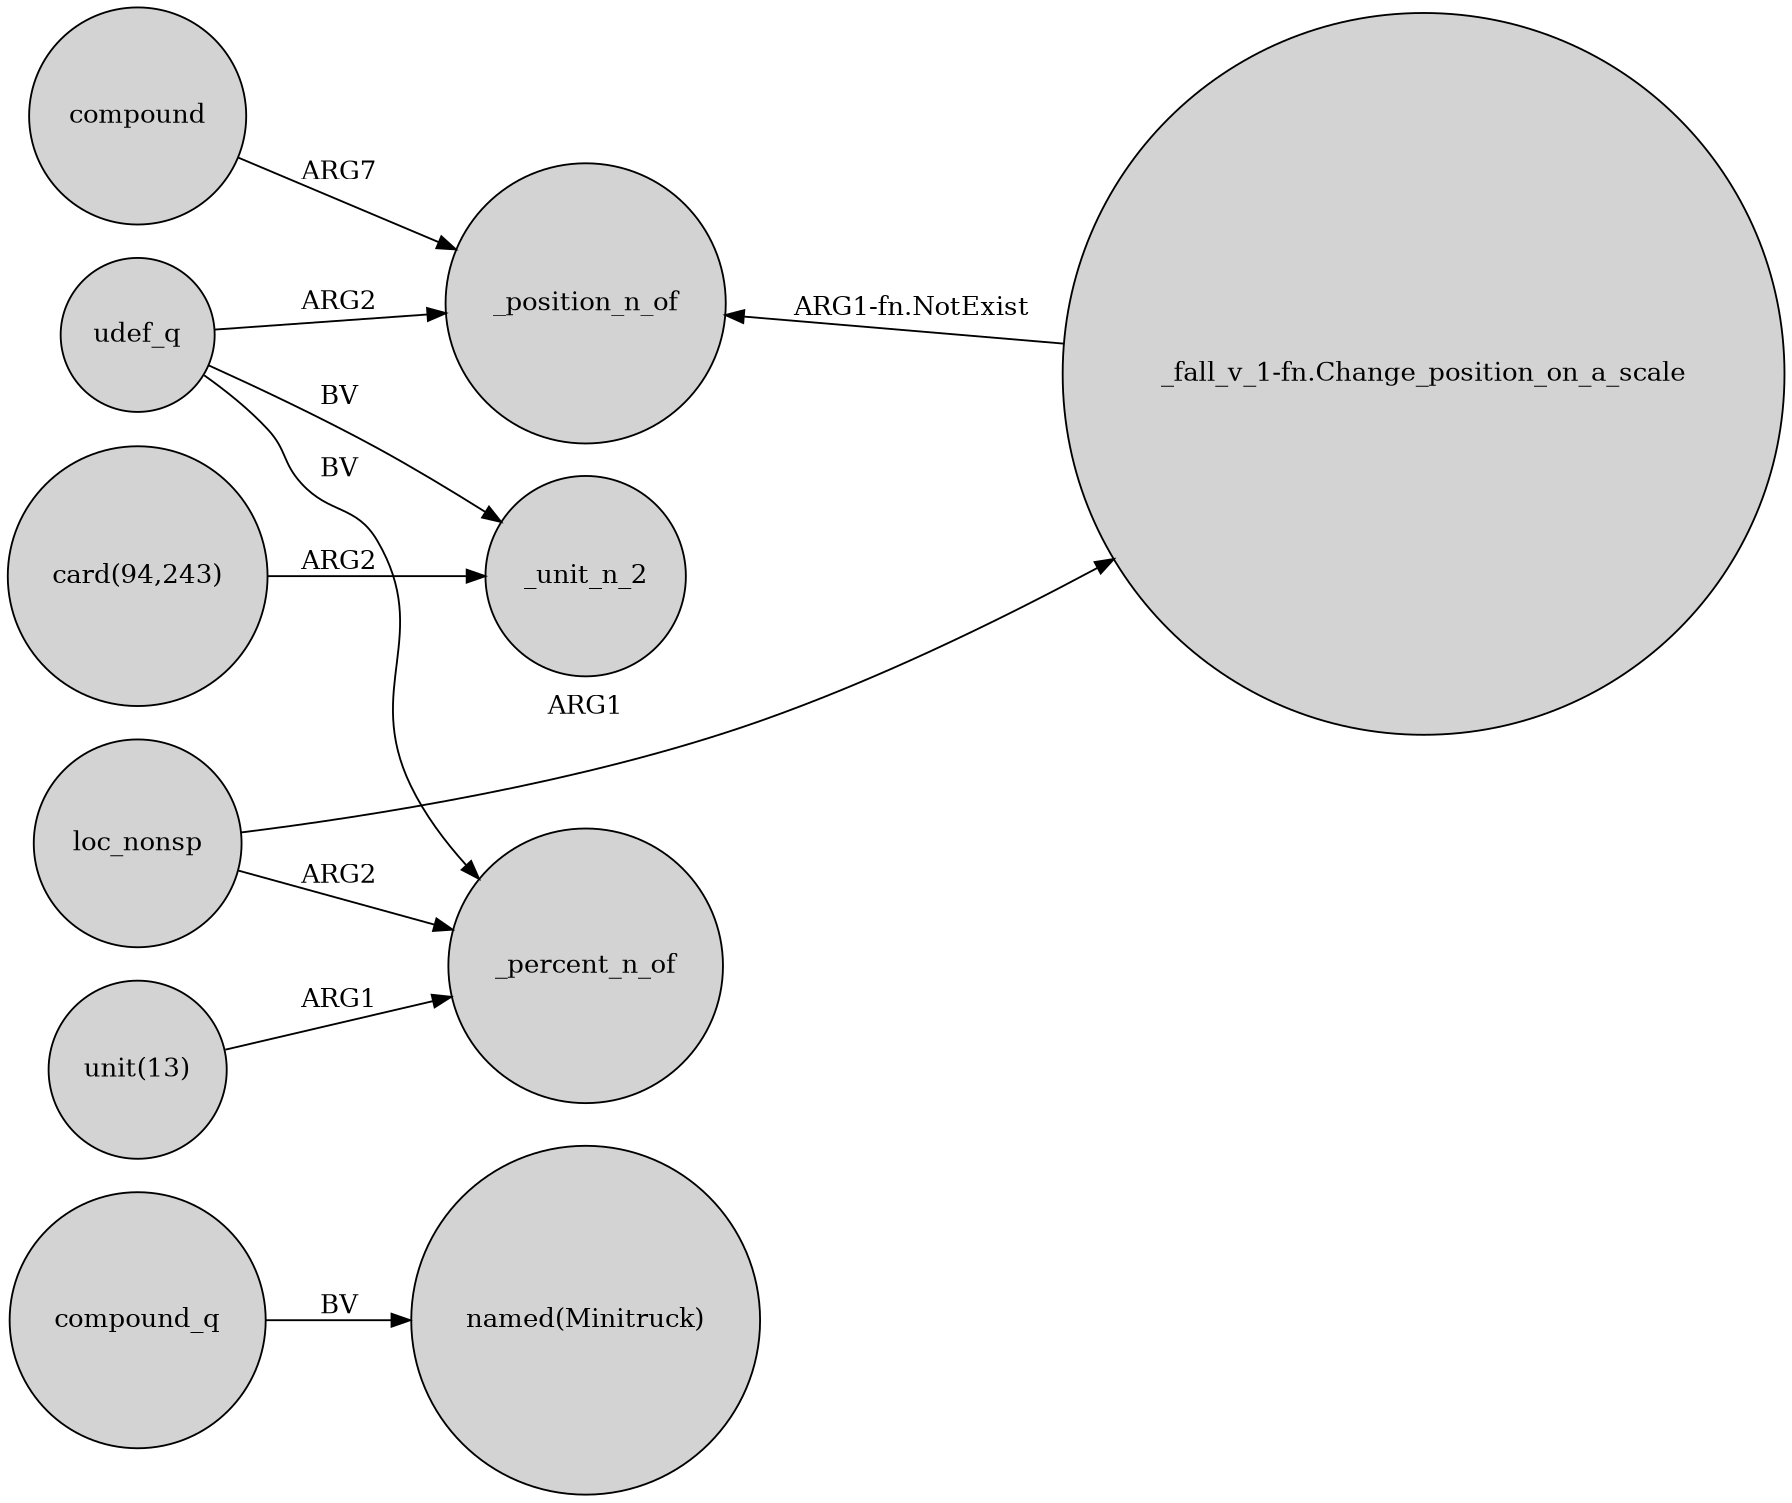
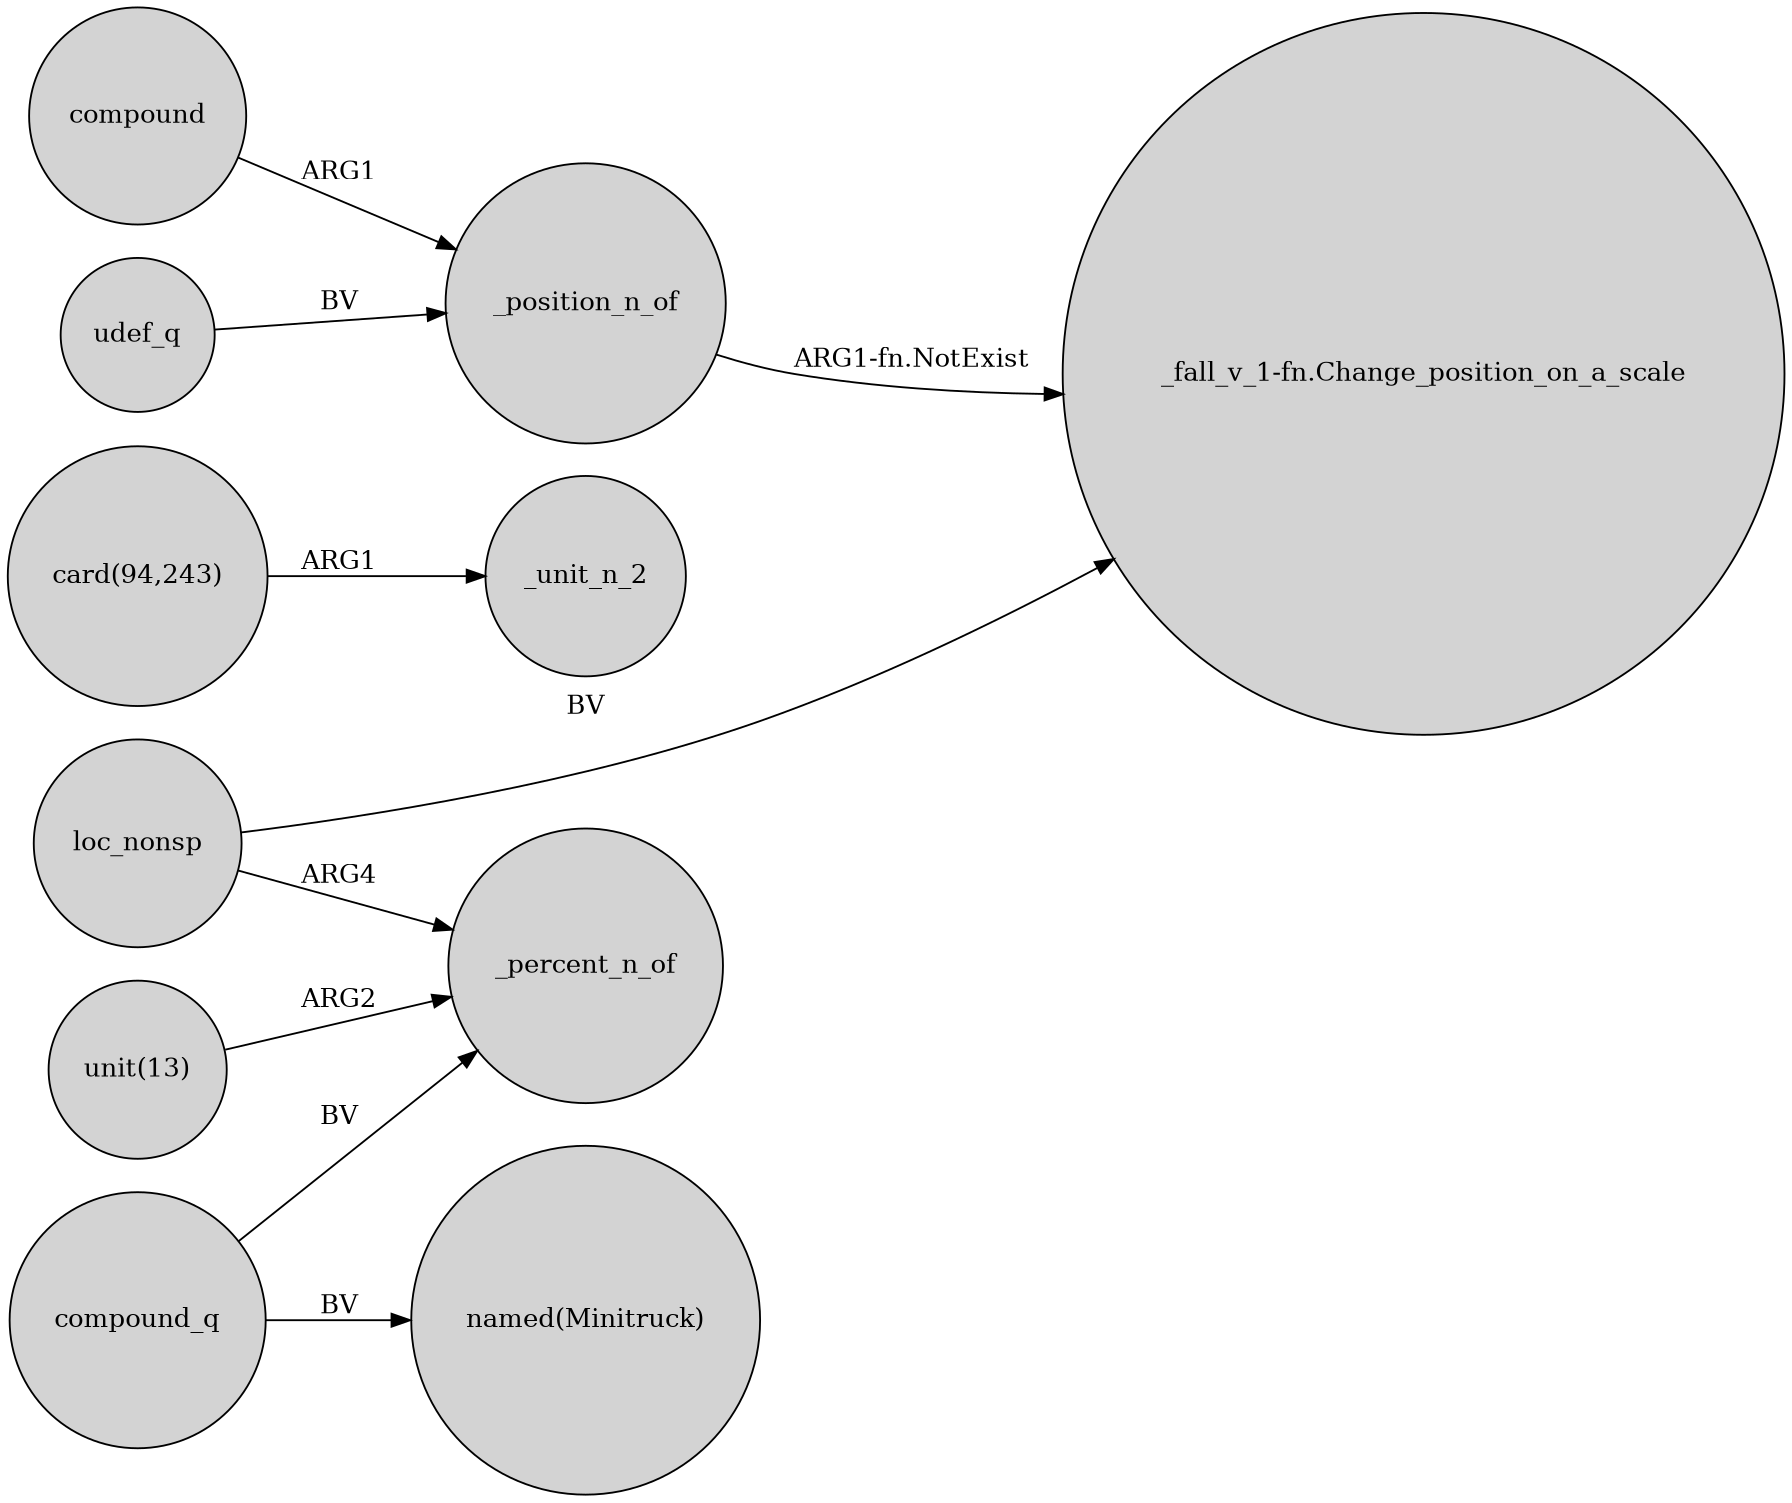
(339, 173) -> (339, 173)
(339, 302) -> (339, 302)
(904, 330) -> (879, 385)
(350, 433) -> none
(339, 562) -> (339, 562)
(396, 590) -> (351, 1152)
(586, 707) -> (586, 707)
(339, 876) -> (339, 876)
(339, 1000) -> (339, 1000)
